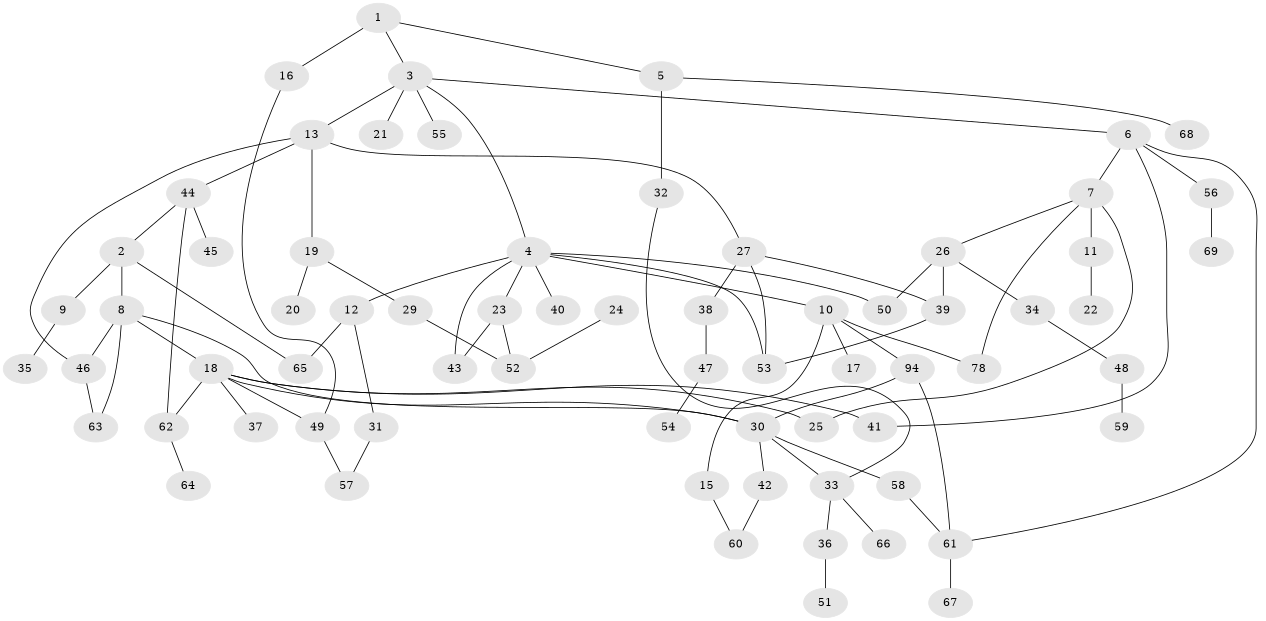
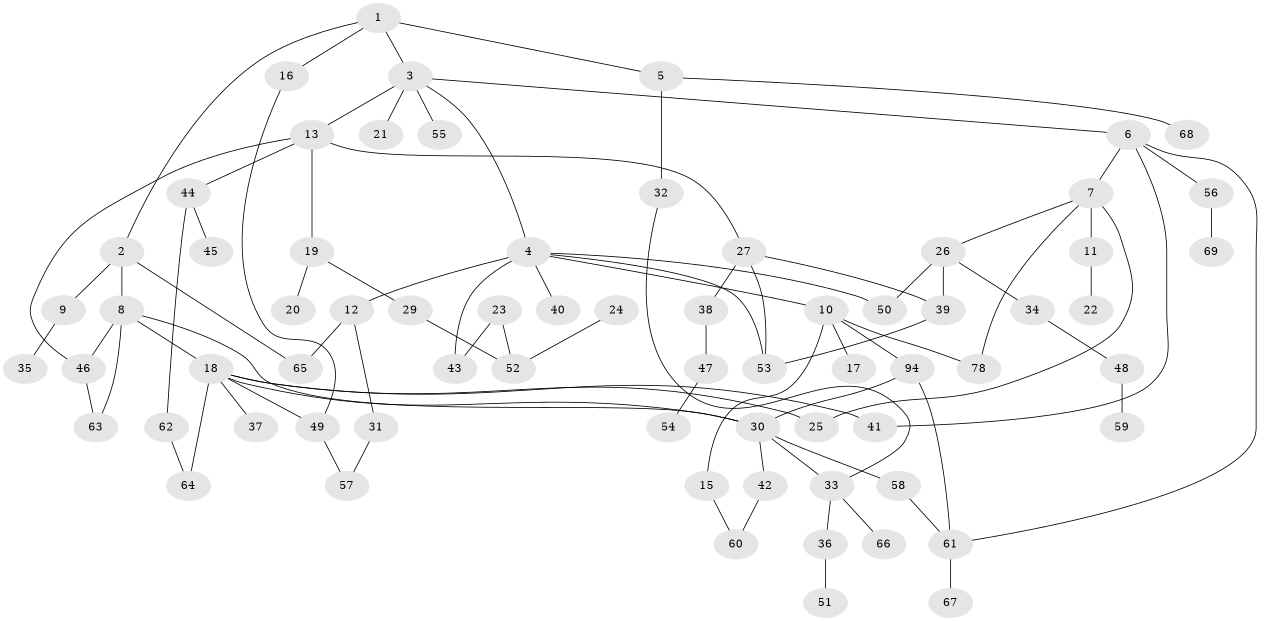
(155, 223) -> (216, 99)
(514, 281) -> none
(189, 398) -> (200, 427)
